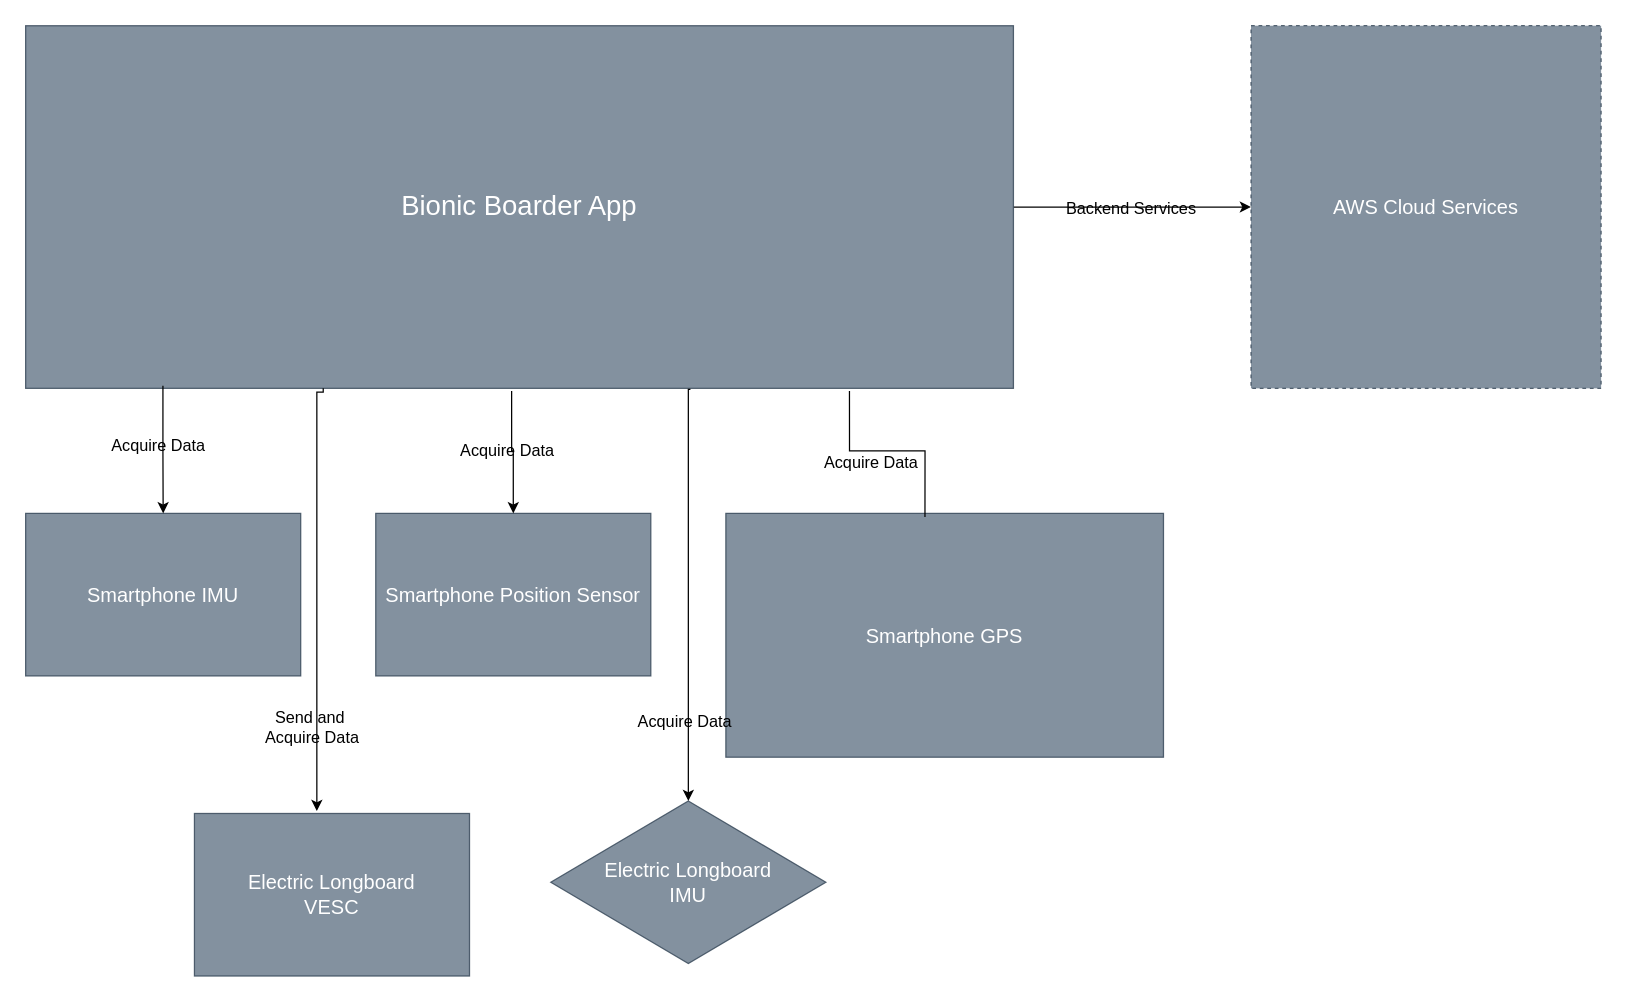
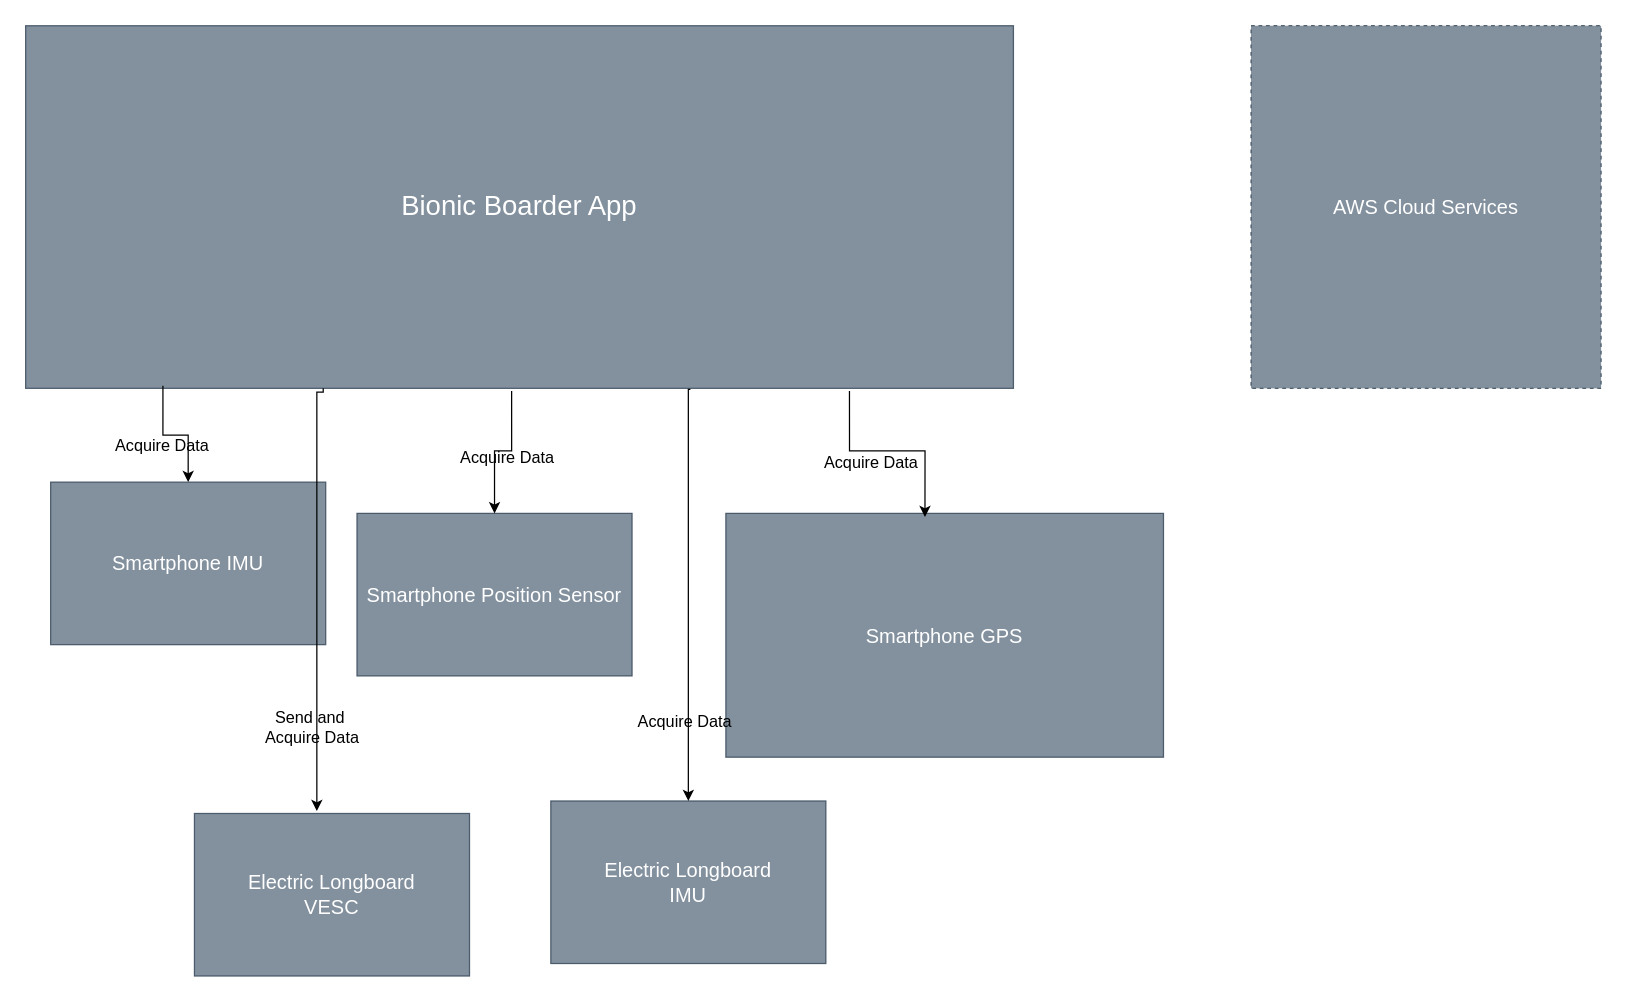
(1127, 207) -> none
(925, 509) -> (925, 507)
(163, 594) -> (188, 563)
(513, 594) -> (494, 594)
(688, 882) -> (688, 882)
